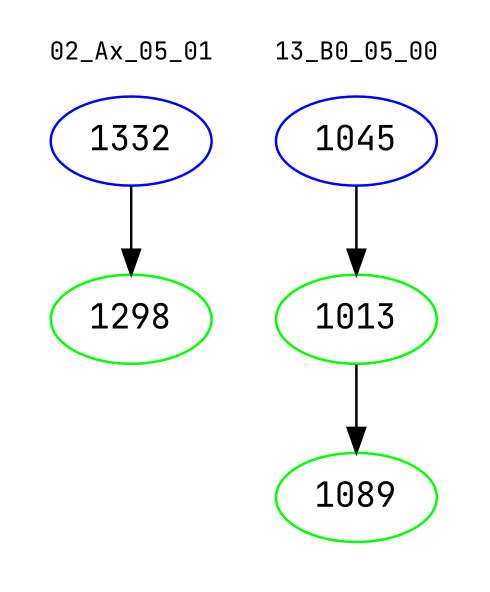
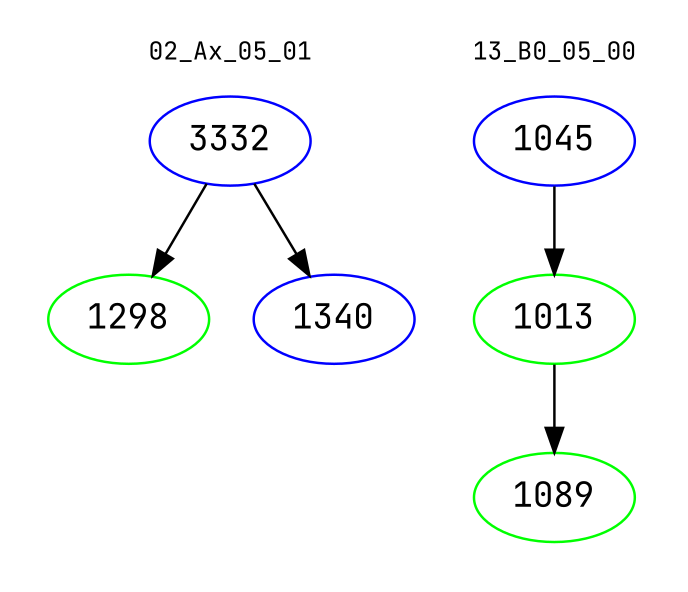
(131, 141) -> (230, 141)
none -> (334, 319)
